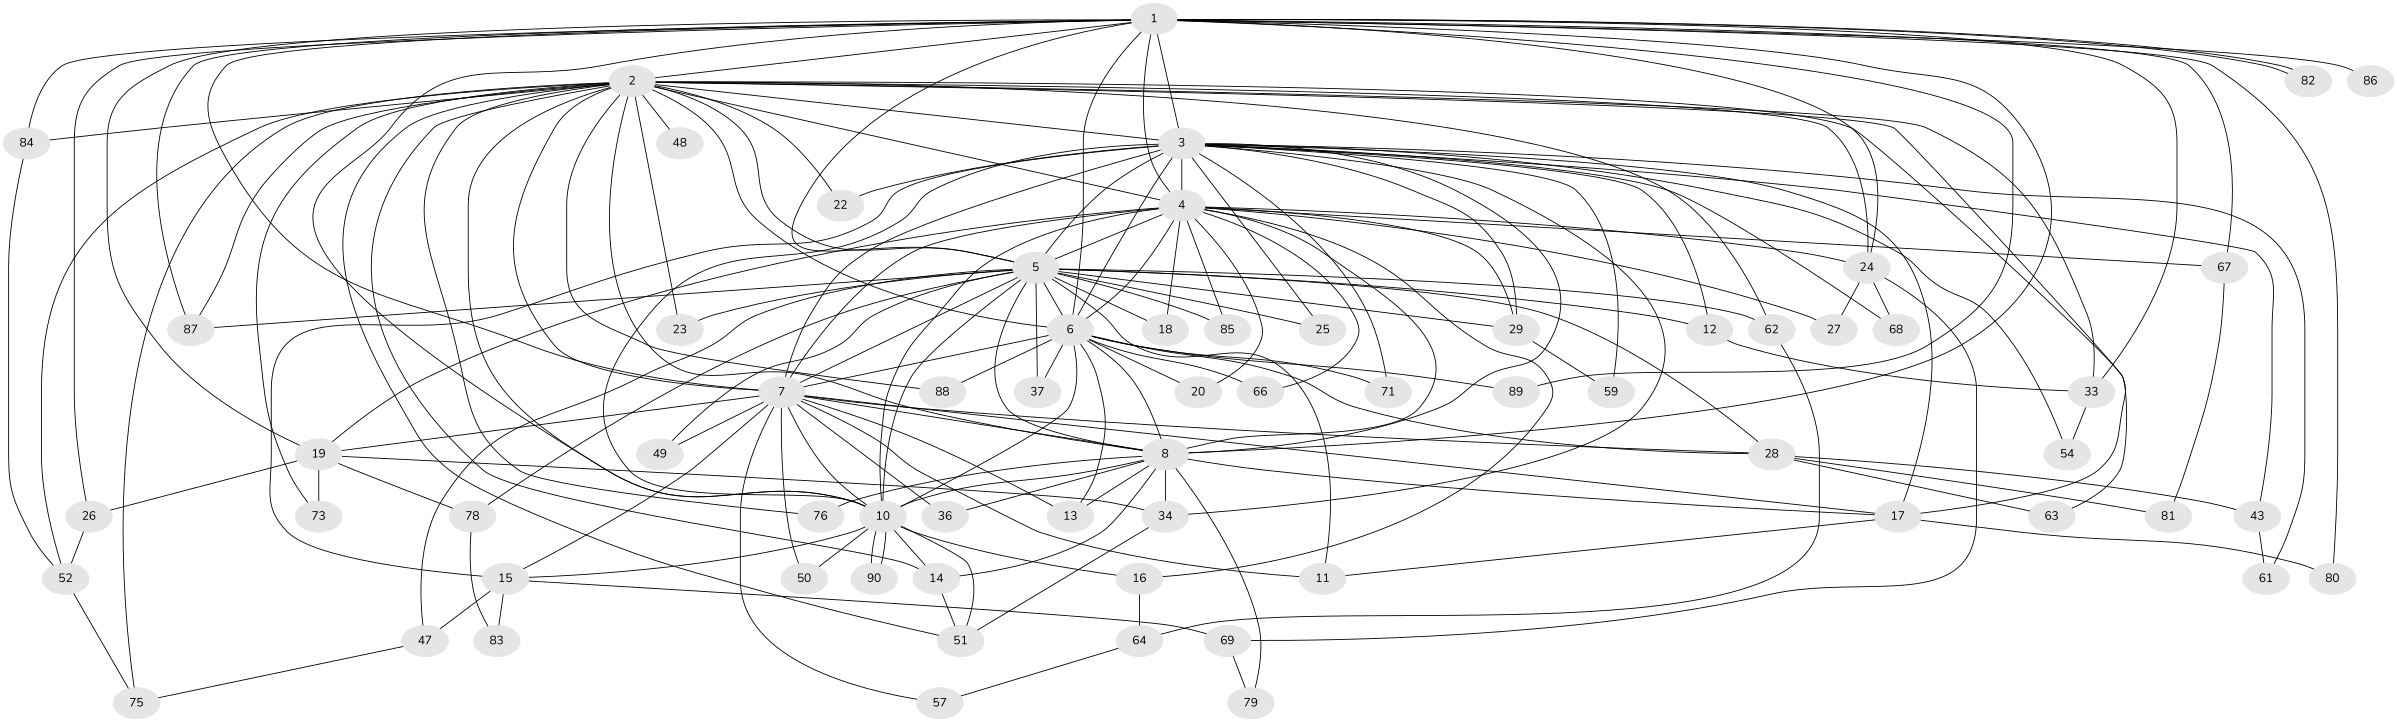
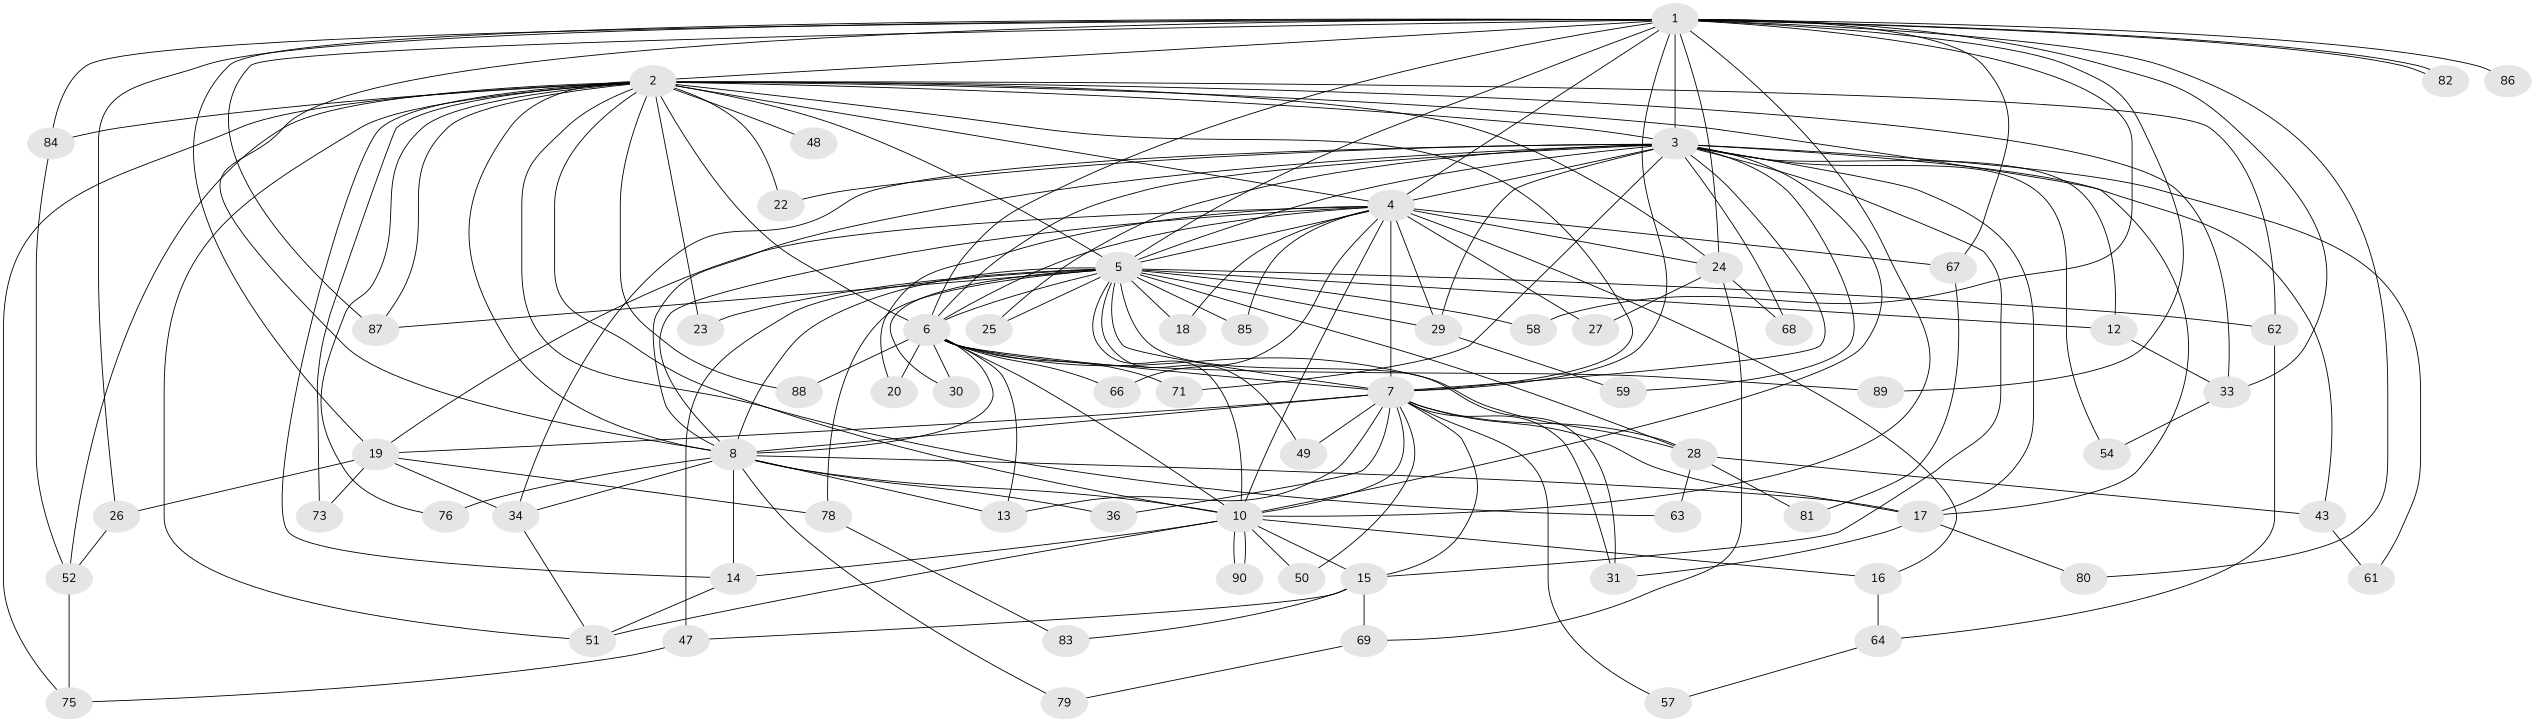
none -> (1533, 330)
(1038, 392) -> (956, 392)
(1323, 579) -> (1614, 579)
